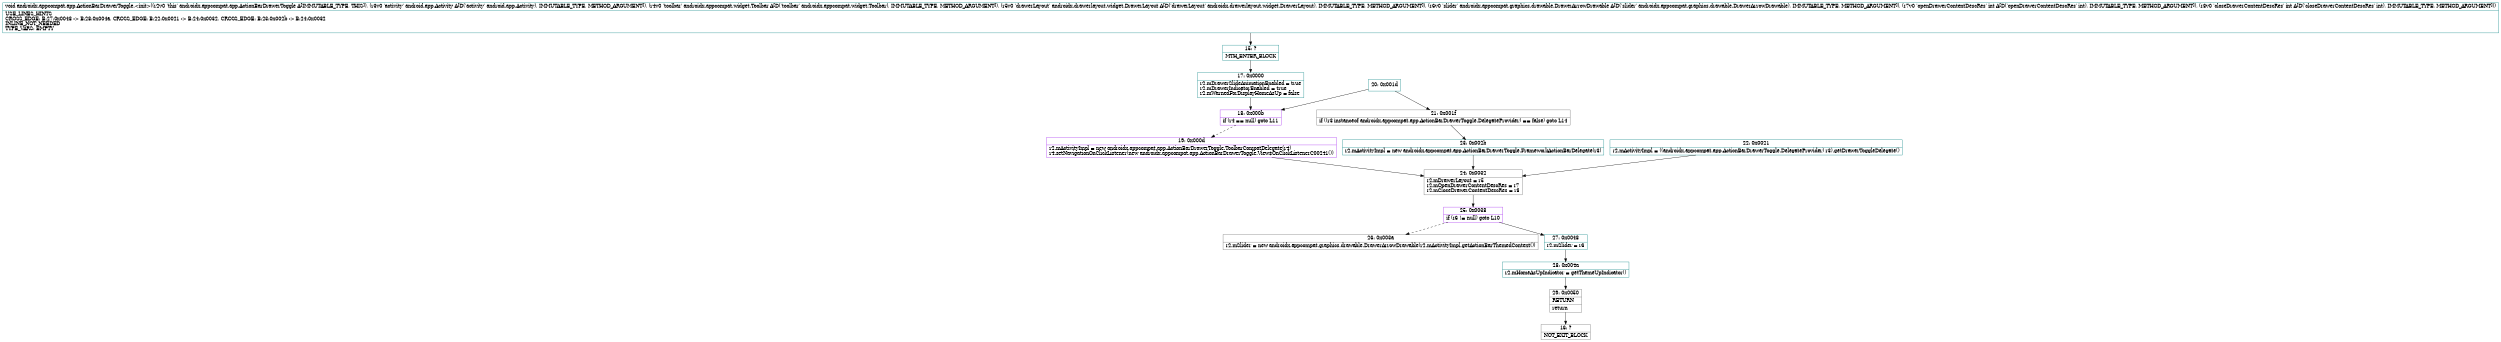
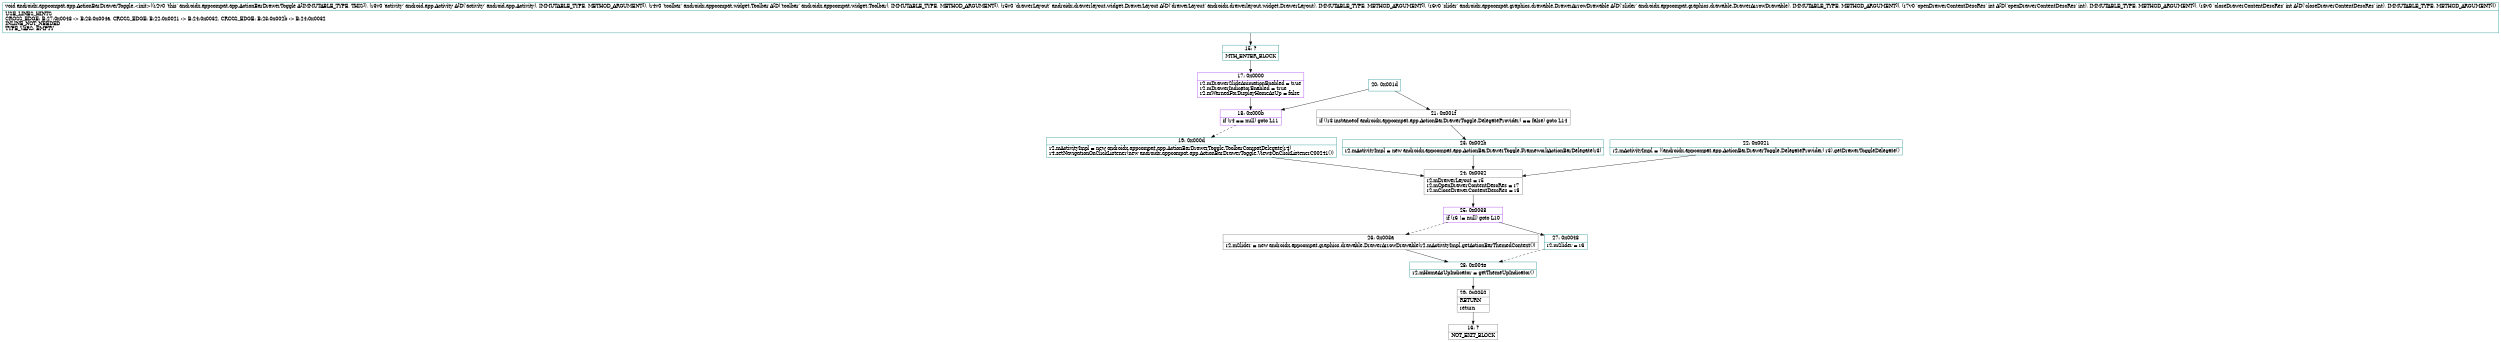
(1251, 85) -> (1251, 85)
(1191, 147) -> (1191, 147)
(1566, 254) -> (1523, 255)
none -> (1425, 255)
